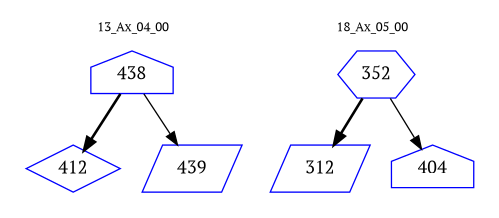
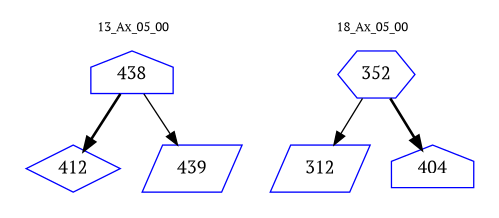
(133, 28) -> (133, 28)
(352, 116) -> (352, 116)
(402, 118) -> (402, 118)
